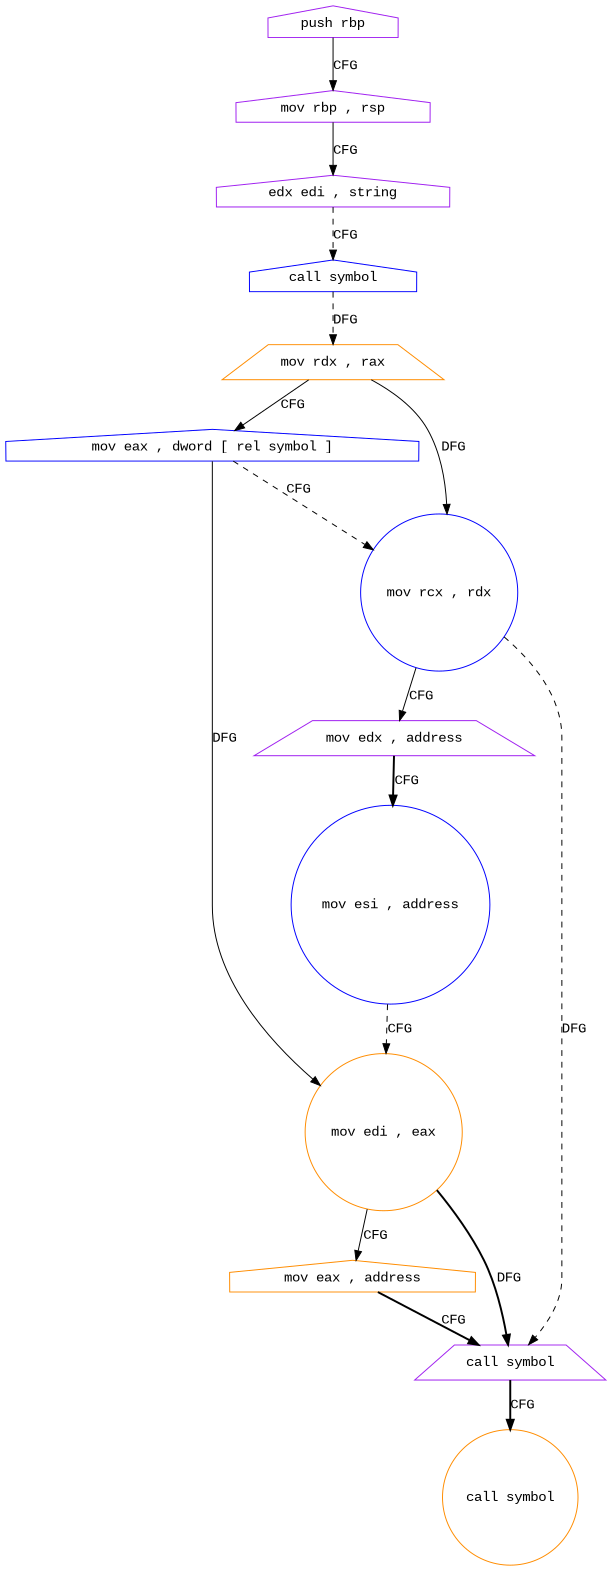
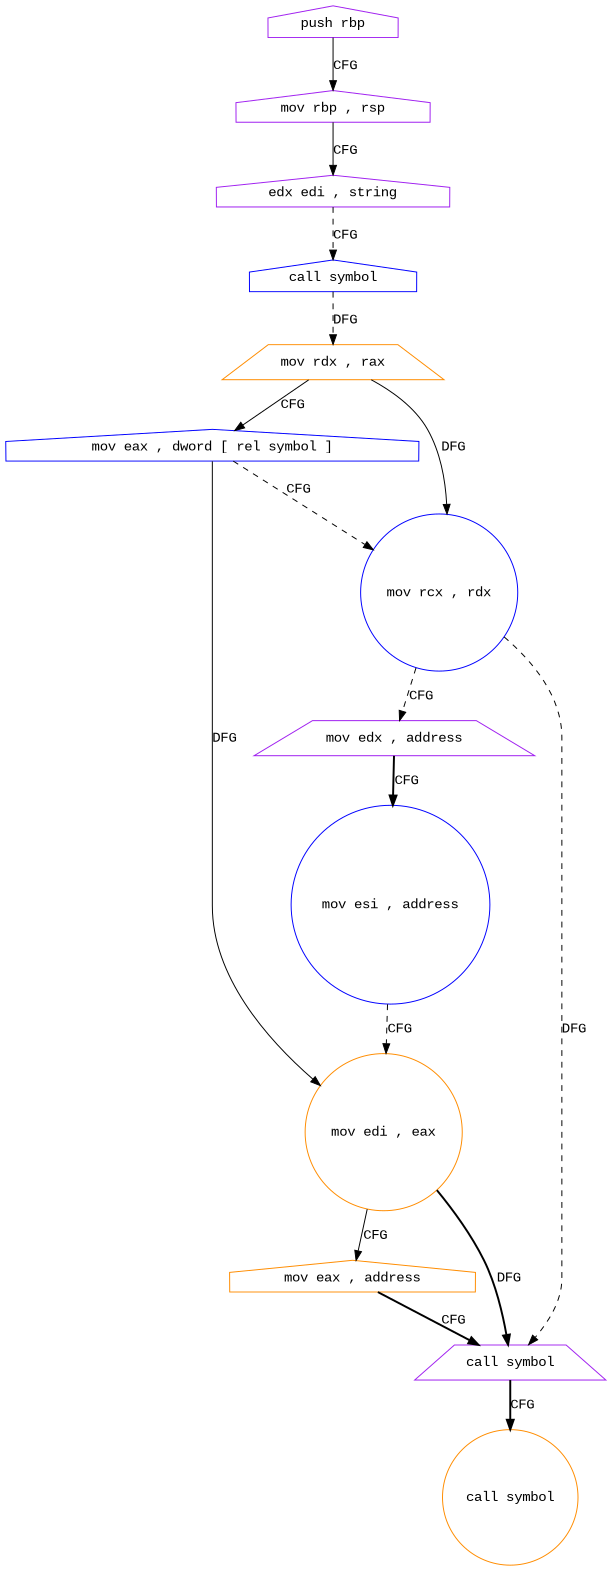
(409, 689) -> (409, 689)
